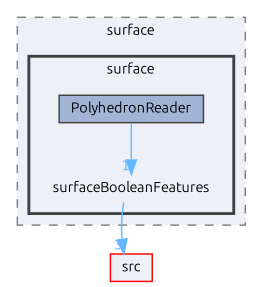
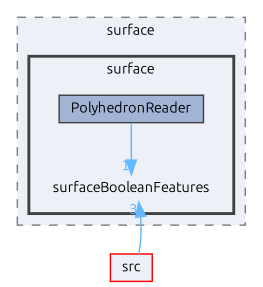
(122, 221) -> (141, 235)
